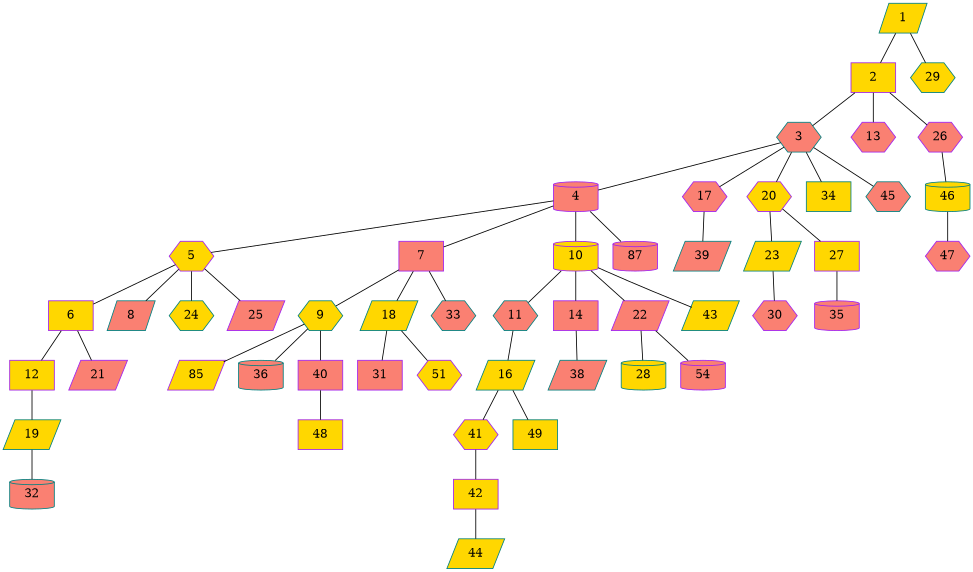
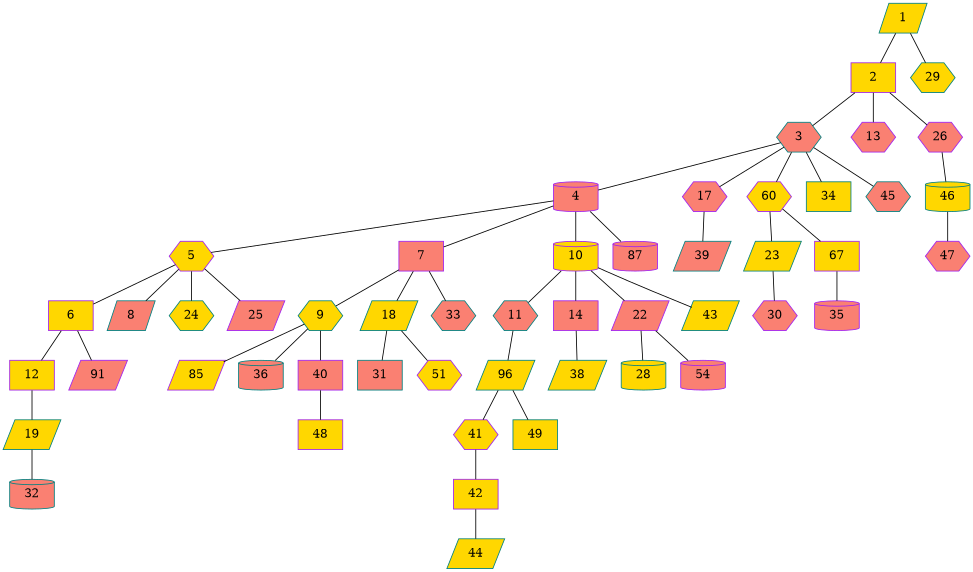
(769, 197) -> (769, 197)
(837, 256) -> (837, 256)
(98, 375) -> (98, 375)
(380, 375) -> (380, 375)
(506, 375) -> (506, 375)
(577, 375) -> (577, 375)
